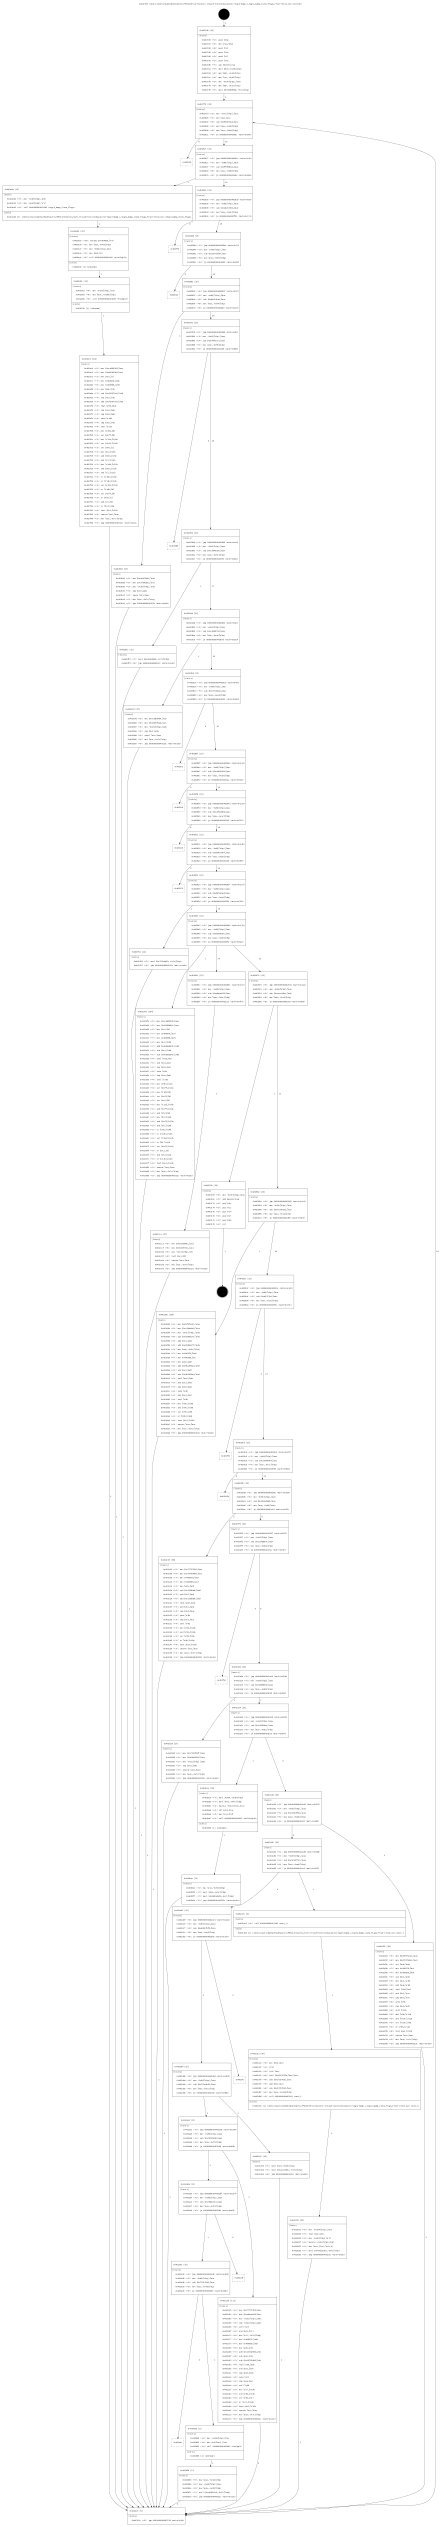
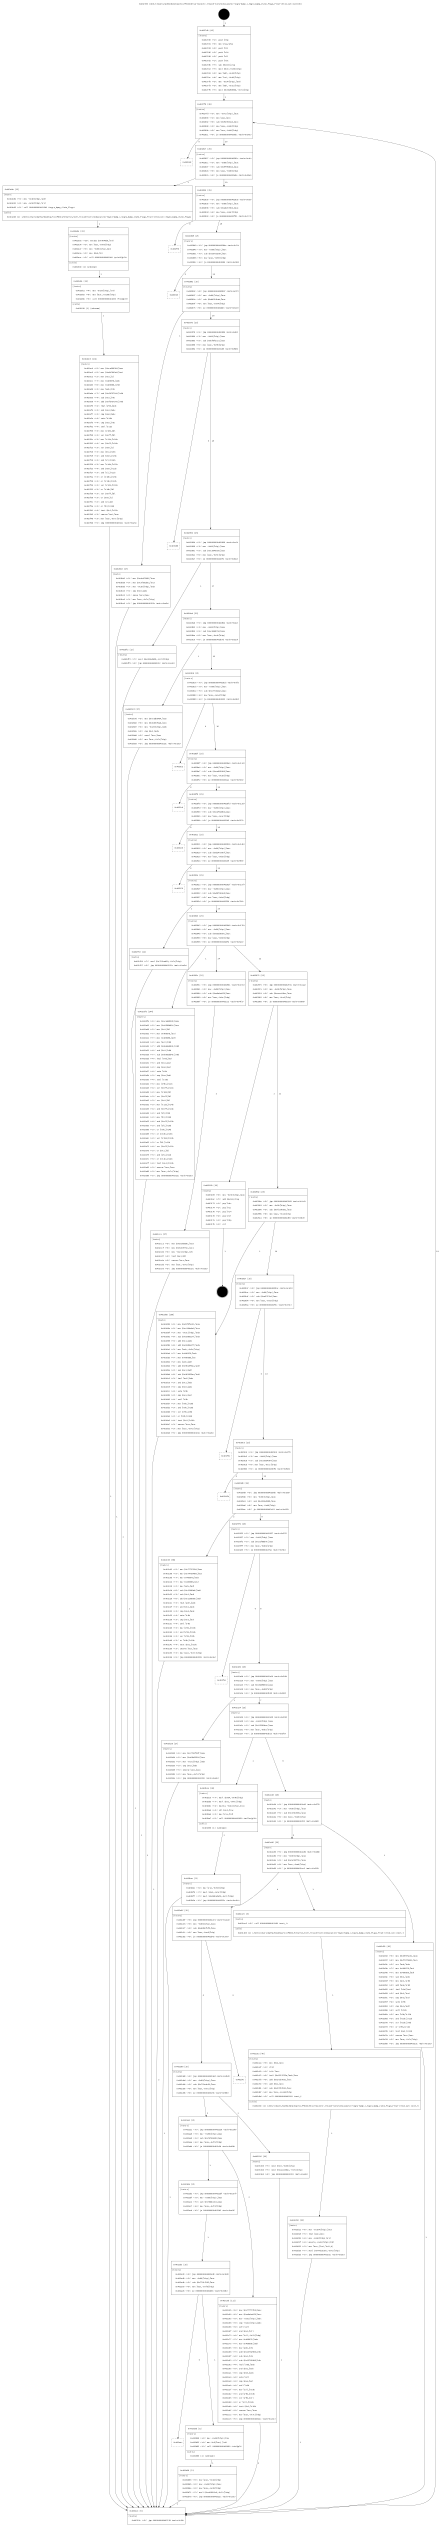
(239, 2278) -> none
